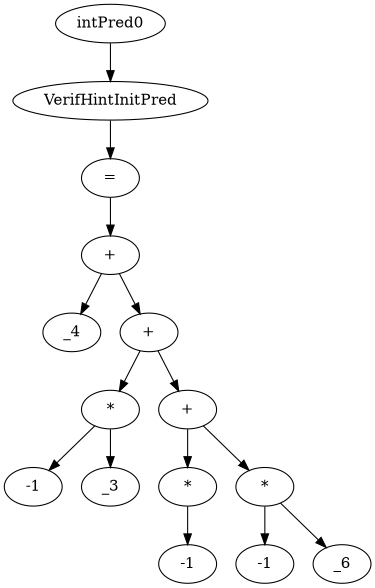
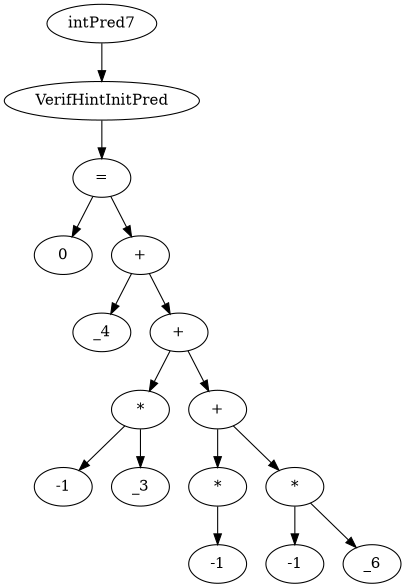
(110, 24) -> (102, 24)
none -> (63, 255)
